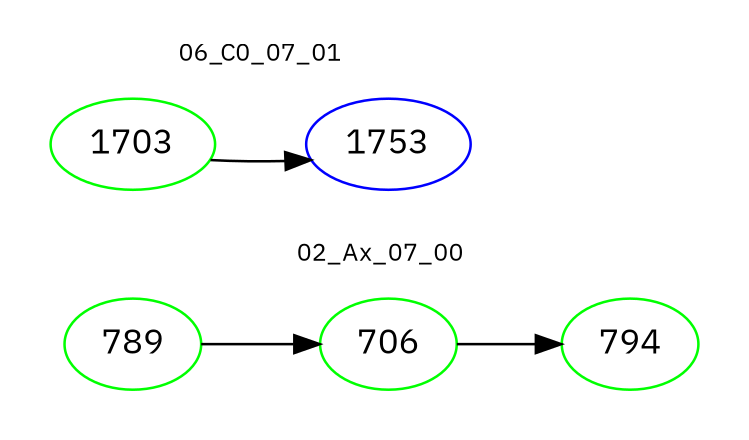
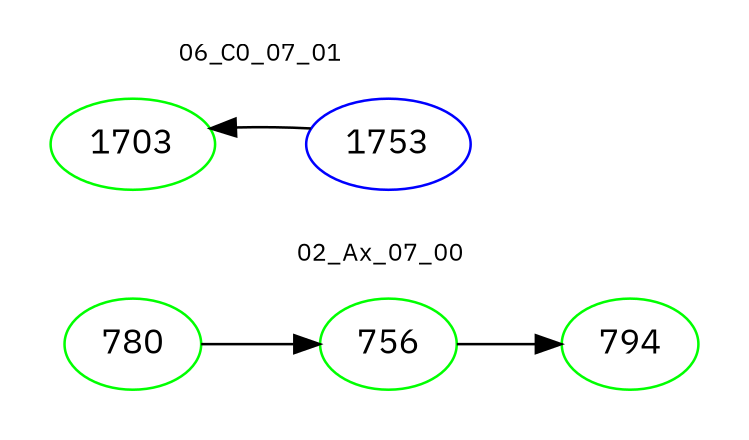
(248, 161) -> (273, 127)
(133, 344) -> (133, 344)
(388, 344) -> (388, 344)
